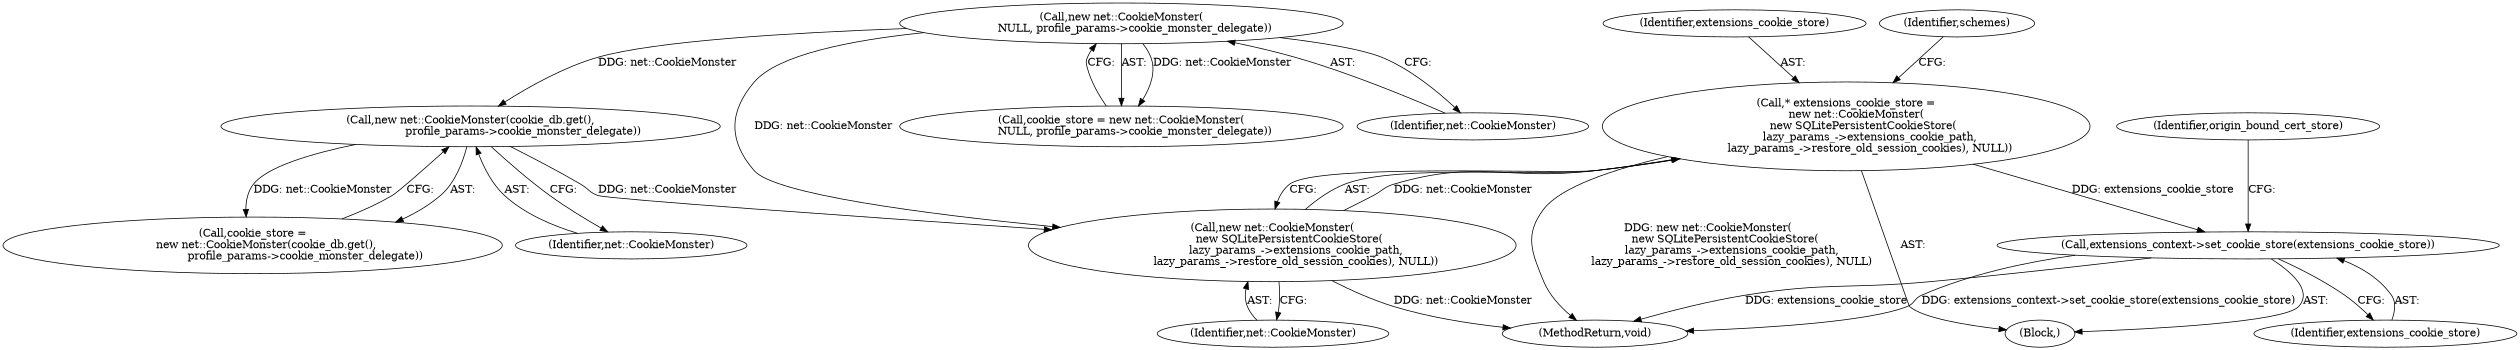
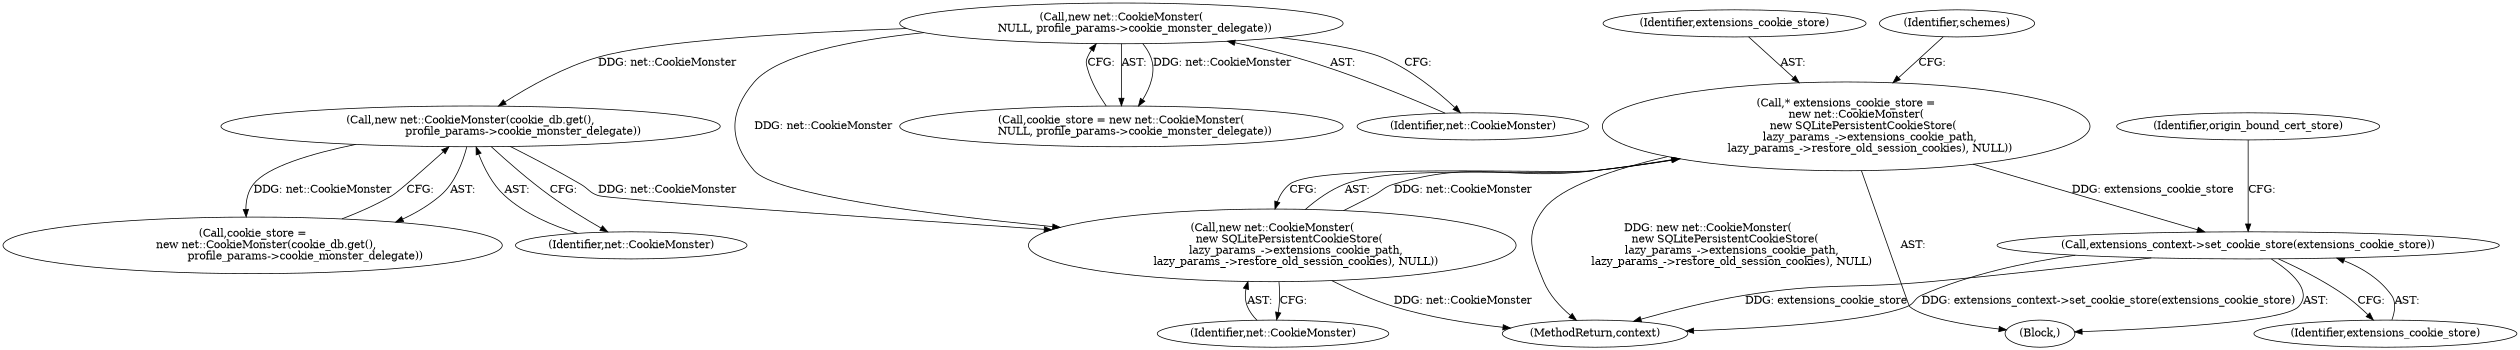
(1595, 334) -> (1595, 334)
